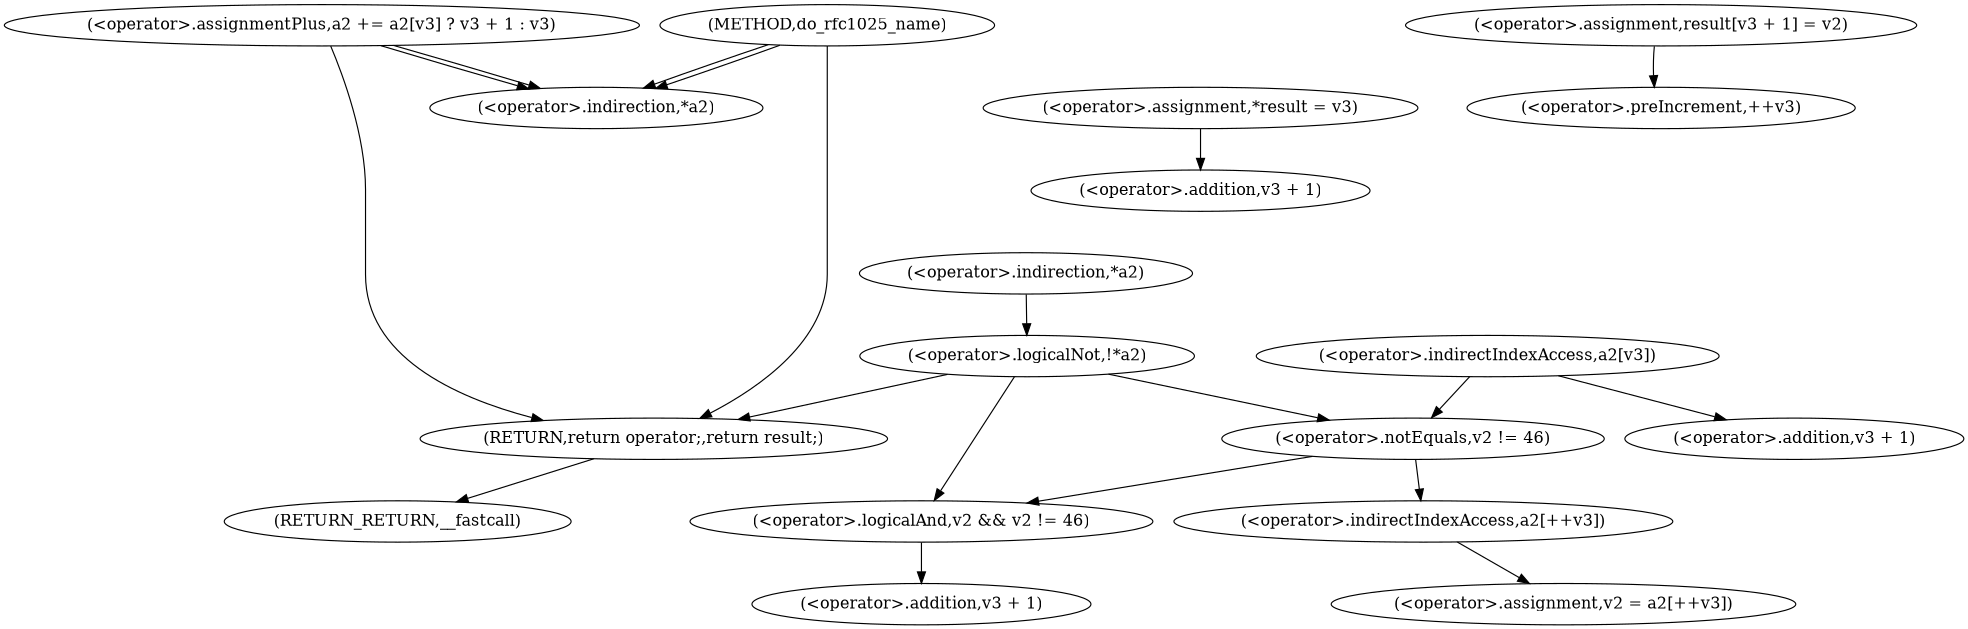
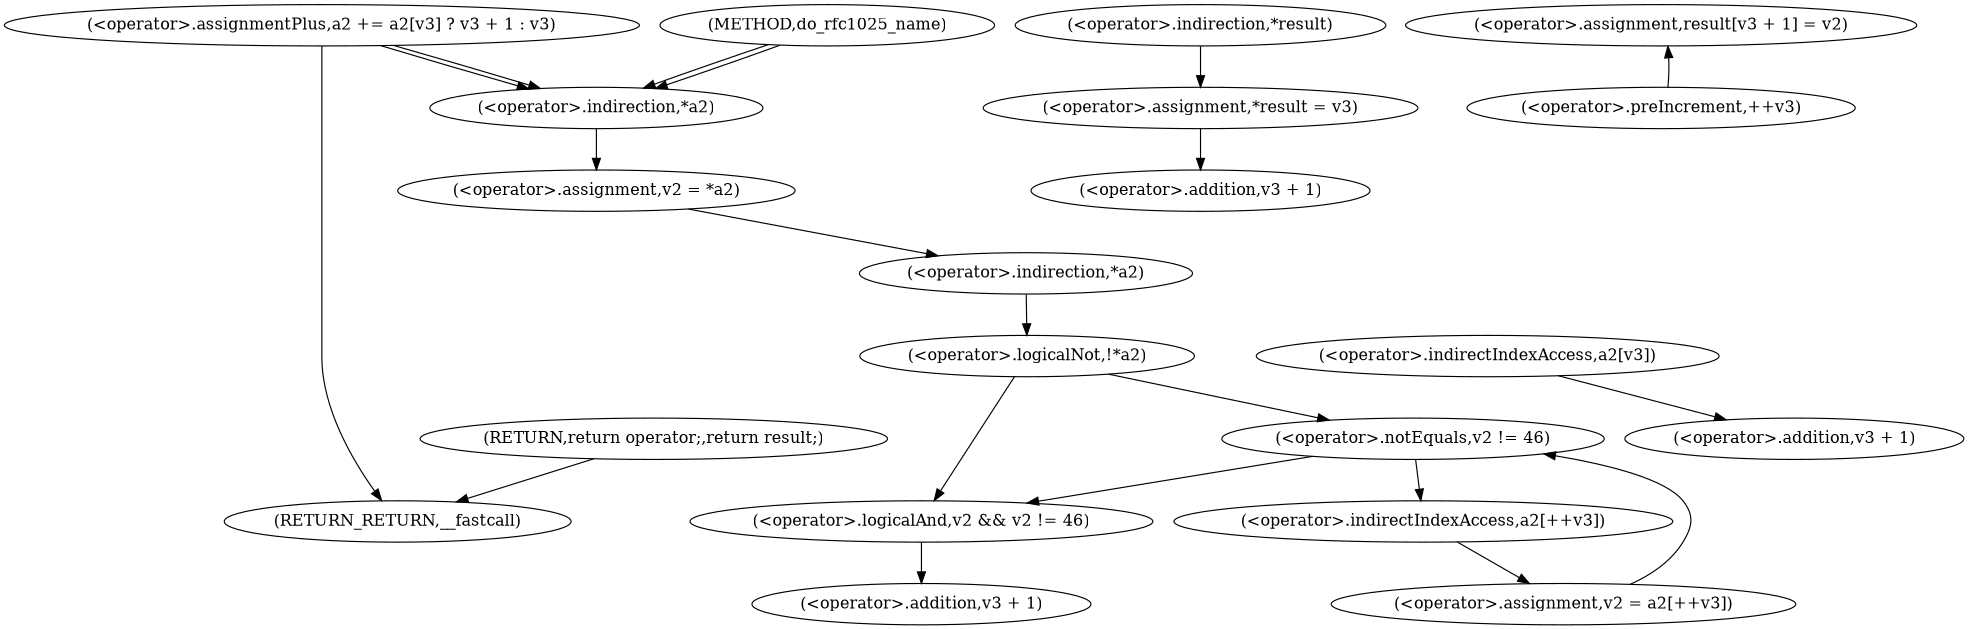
none -> (1201, 25)
(1653, 61) -> (1669, 73)
none -> (596, 191)
(827, 255) -> none
(366, 276) -> (322, 275)
(1455, 393) -> (1674, 493)
(848, 396) -> none
